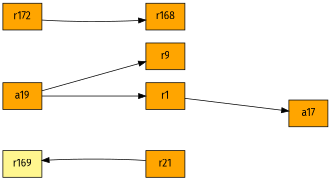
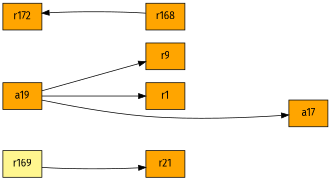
(90, 21) -> (98, 12)
(233, 104) -> (161, 117)
(98, 159) -> (90, 169)
